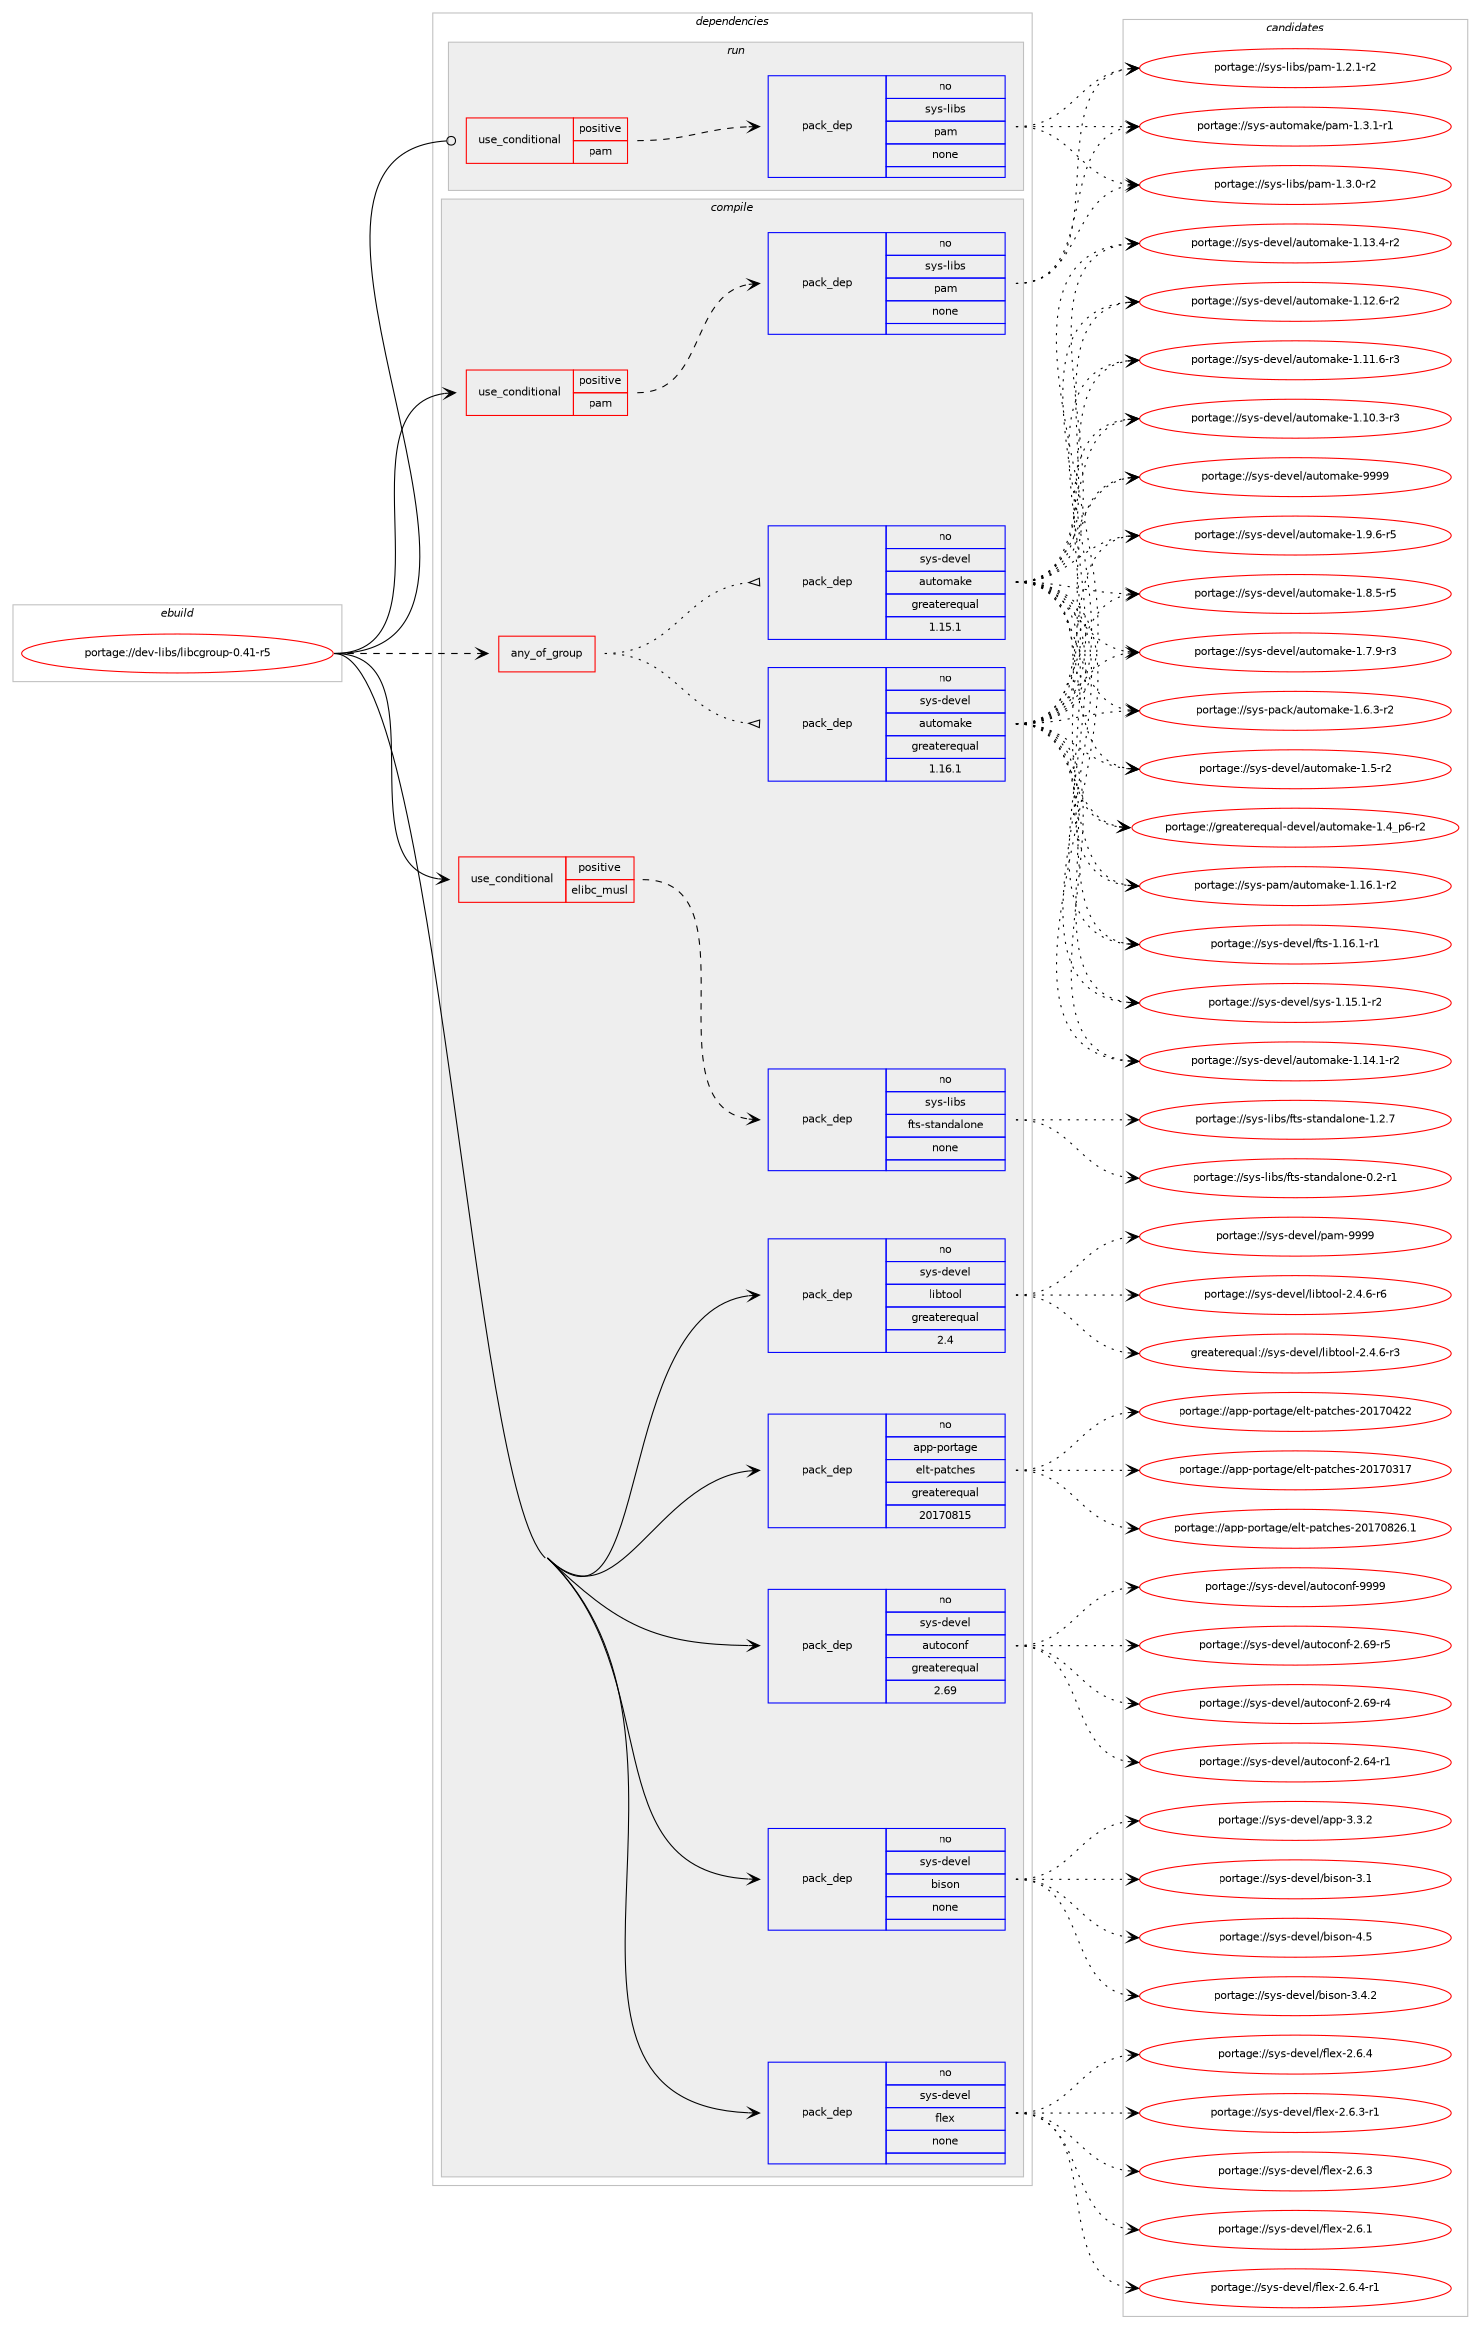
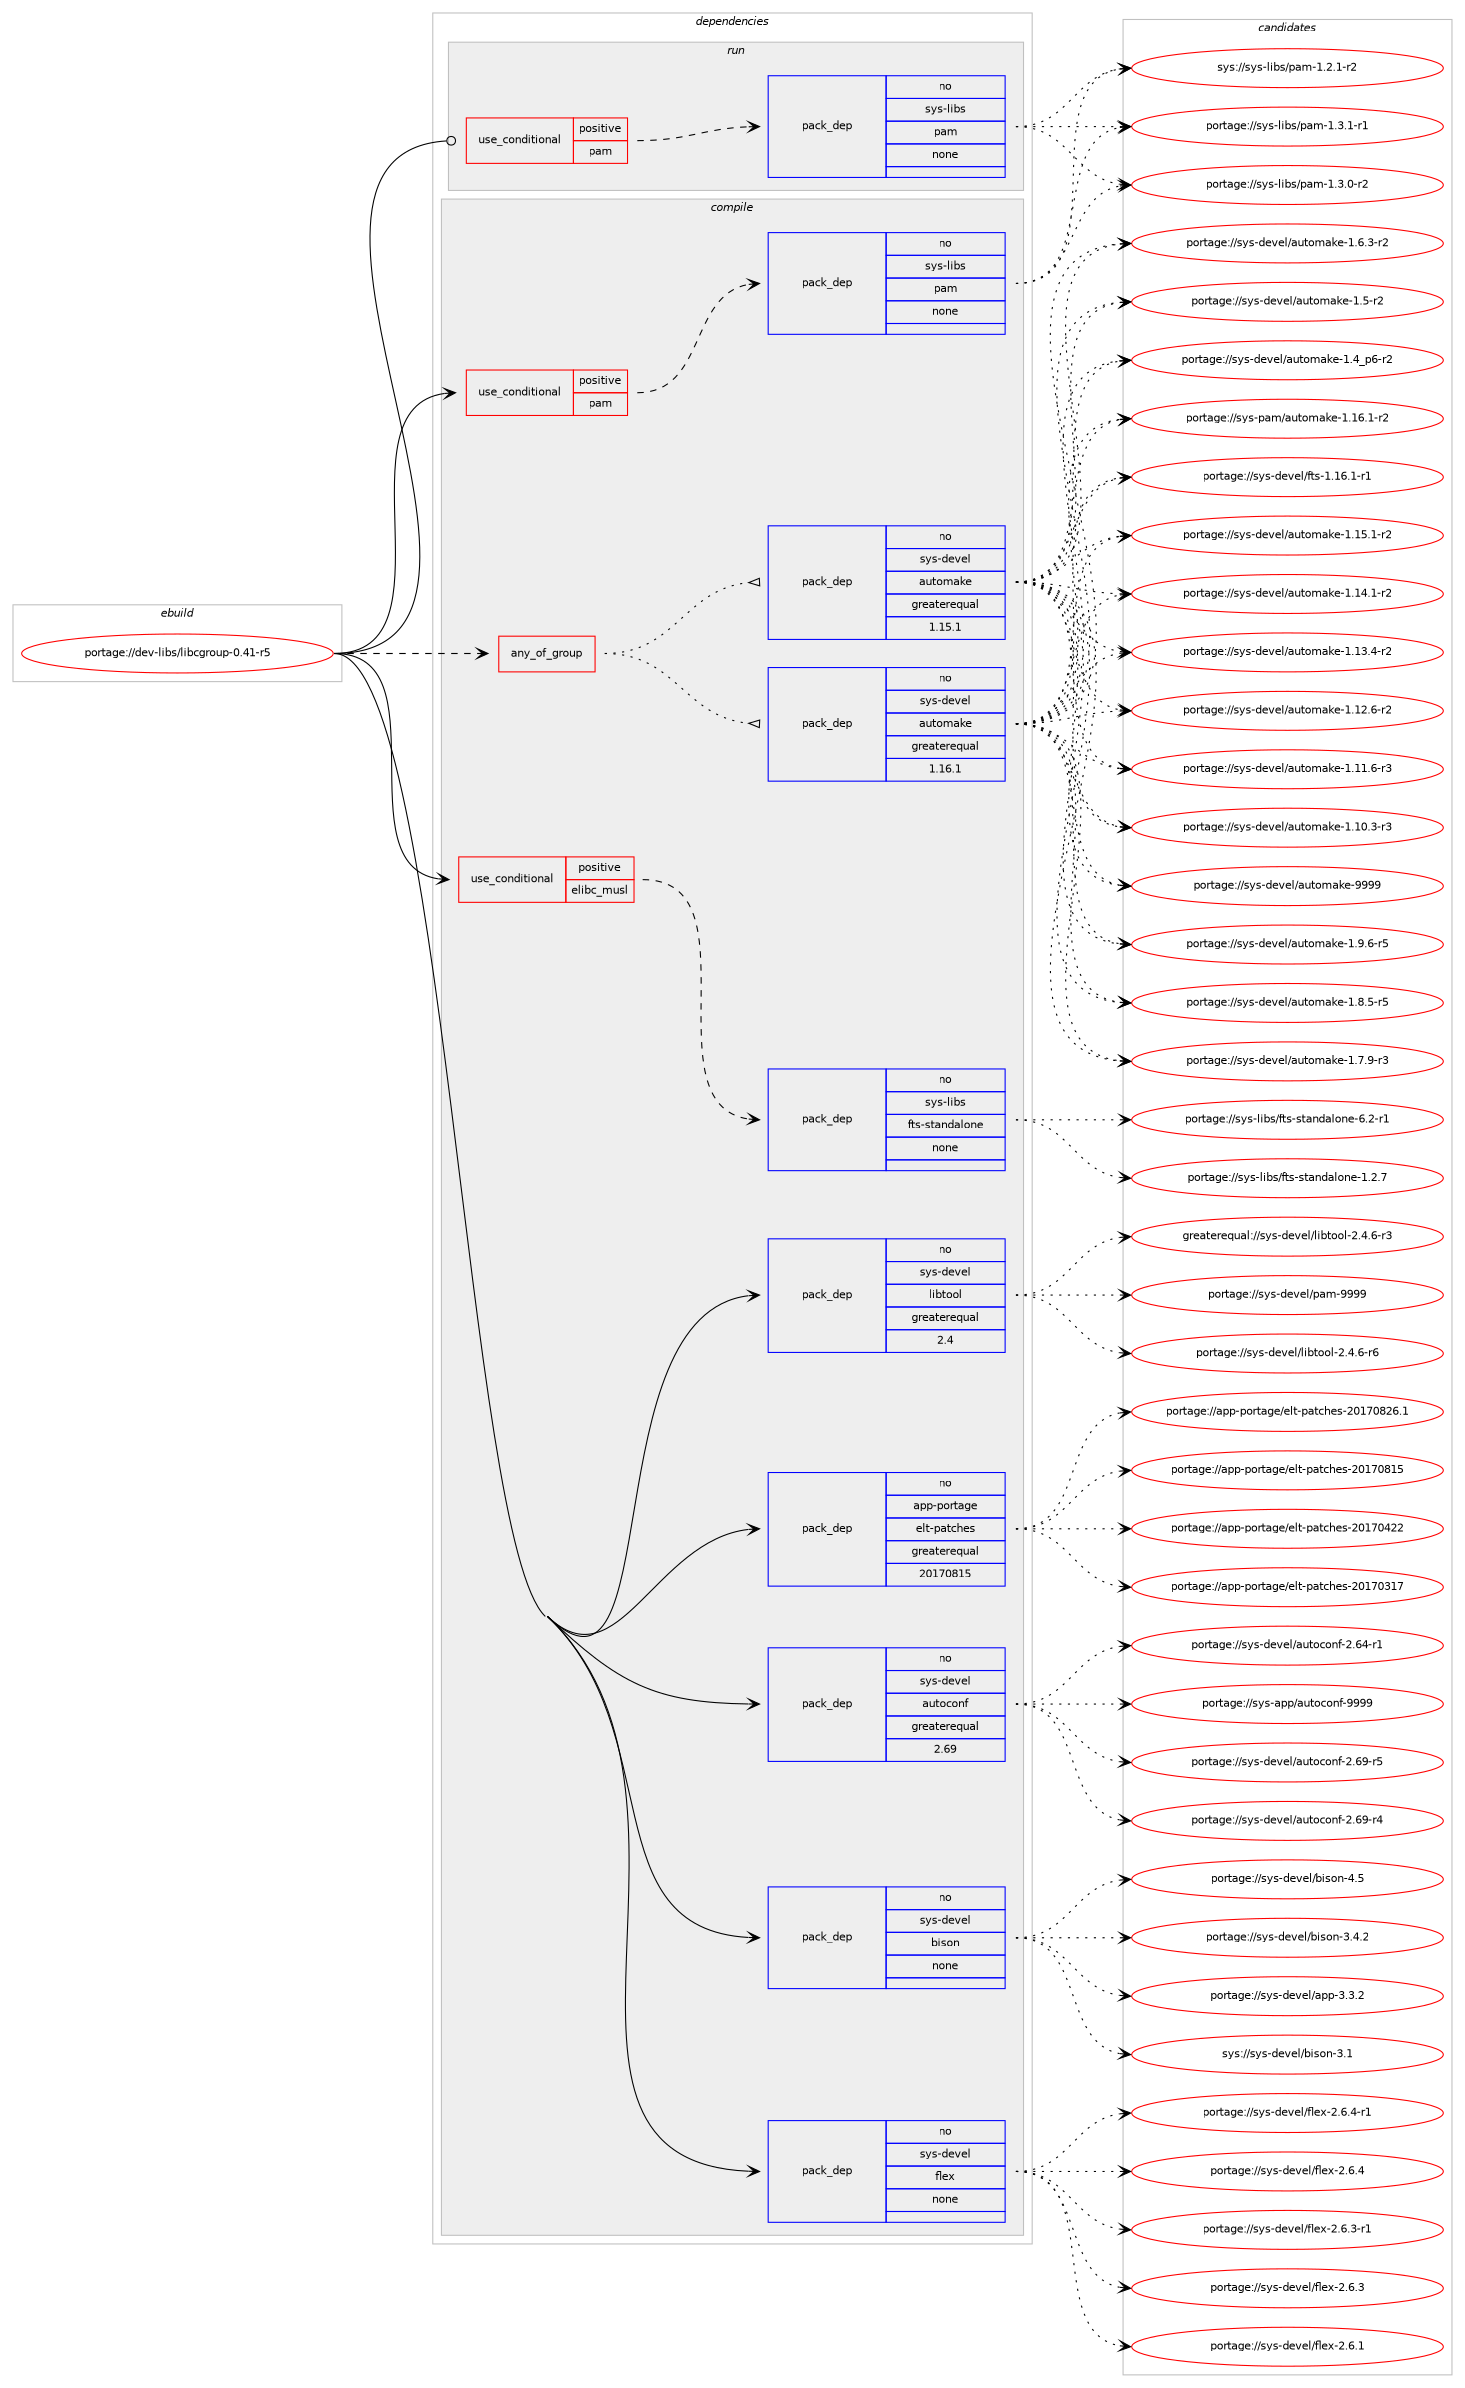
(1295, 68) -> (1288, 68)
(1295, 127) -> (1288, 127)
(1295, 711) -> (1288, 243)
(1295, 828) -> (1288, 360)
(1295, 1003) -> (1288, 536)
(1295, 1178) -> (1288, 1120)
none -> (1288, 1470)
(1295, 1587) -> (1288, 1704)
(1295, 1879) -> (1288, 2055)
